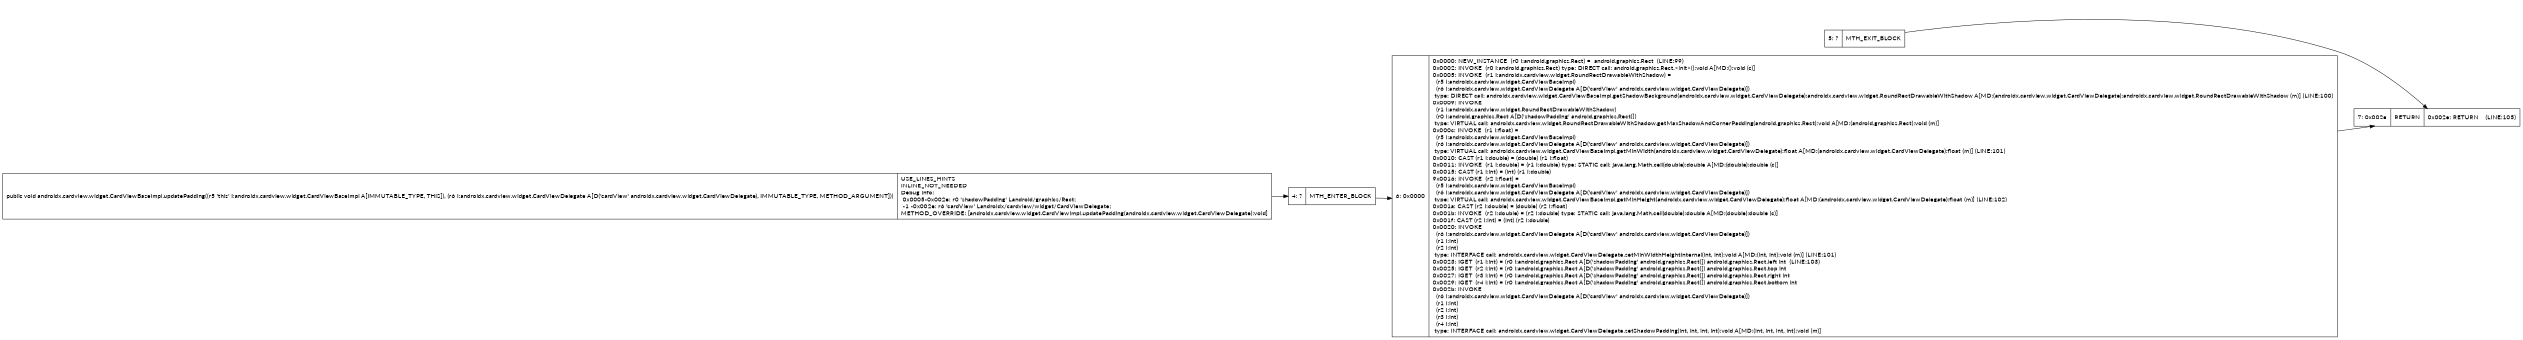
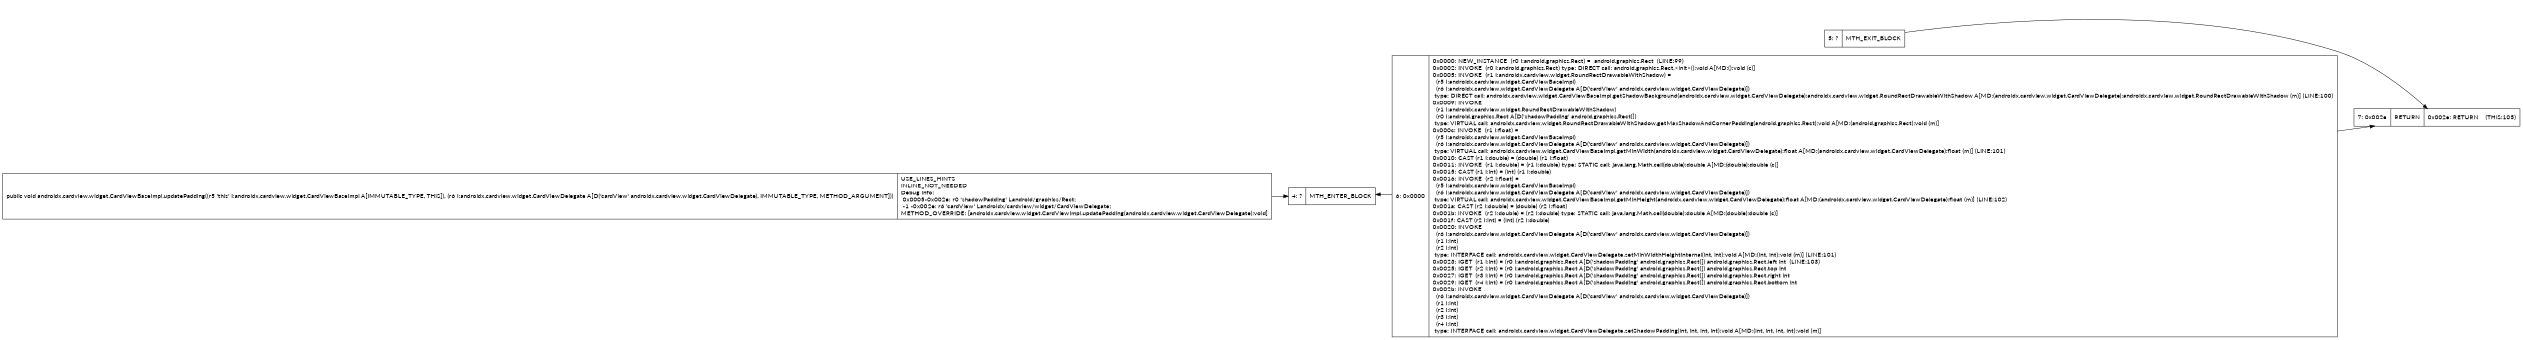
(2472, 117) -> (2472, 117)
(1477, 179) -> (1477, 179)
(1382, 198) -> (1386, 194)
